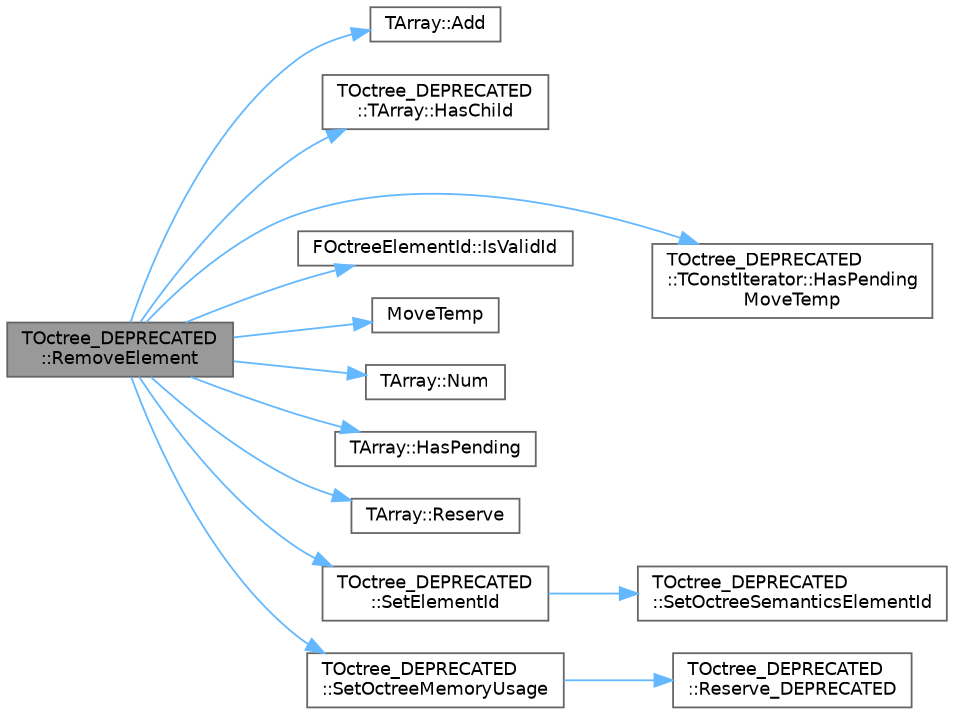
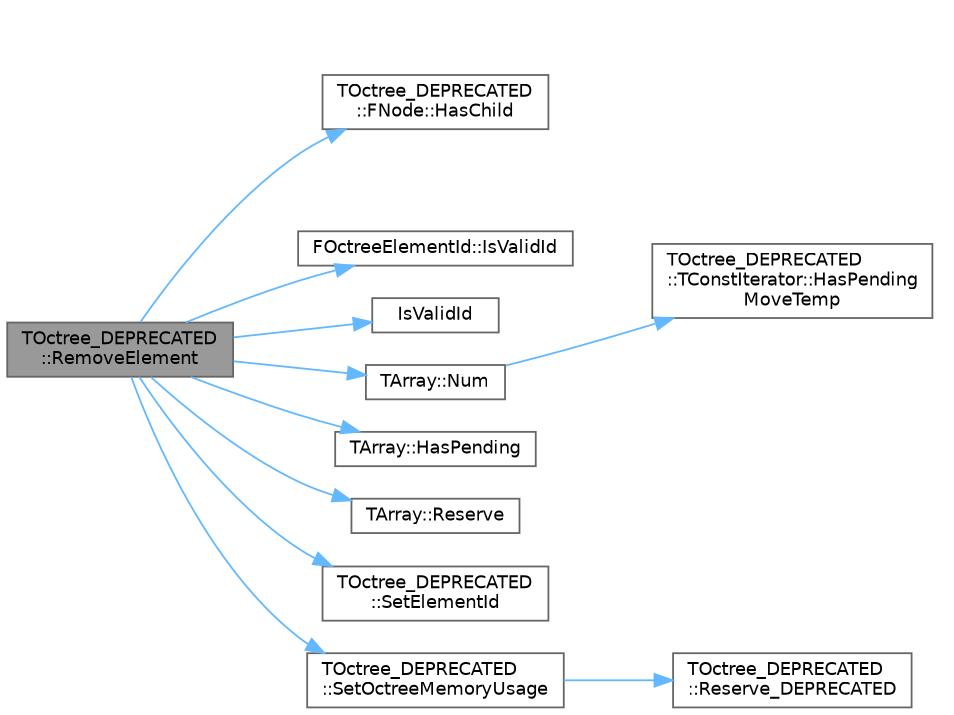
(435, 24) -> none
(435, 102) -> (435, 102)
(396, 195) -> (581, 346)
(435, 315) -> (435, 315)
(792, 594) -> none
